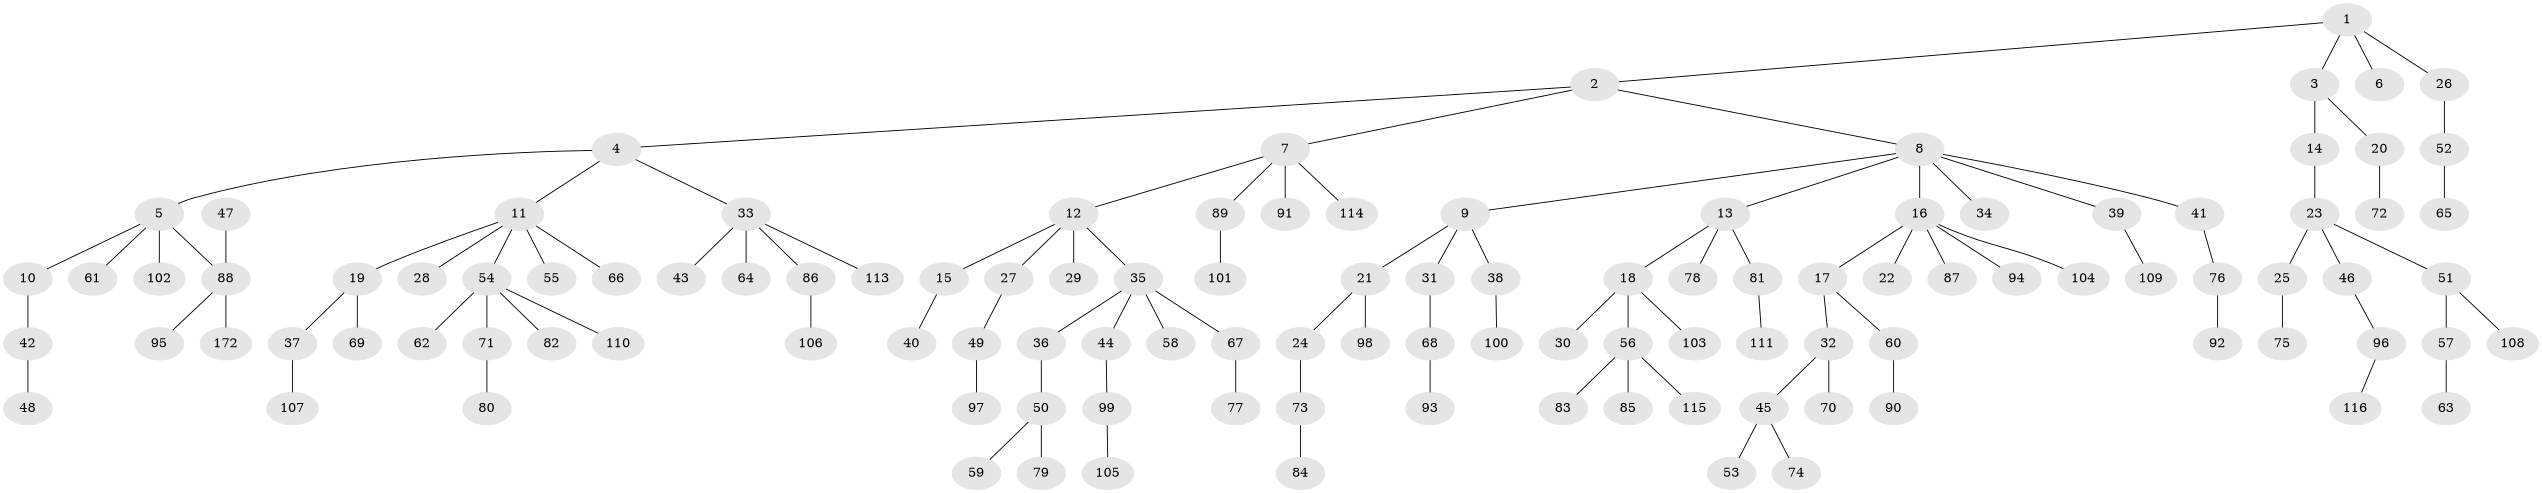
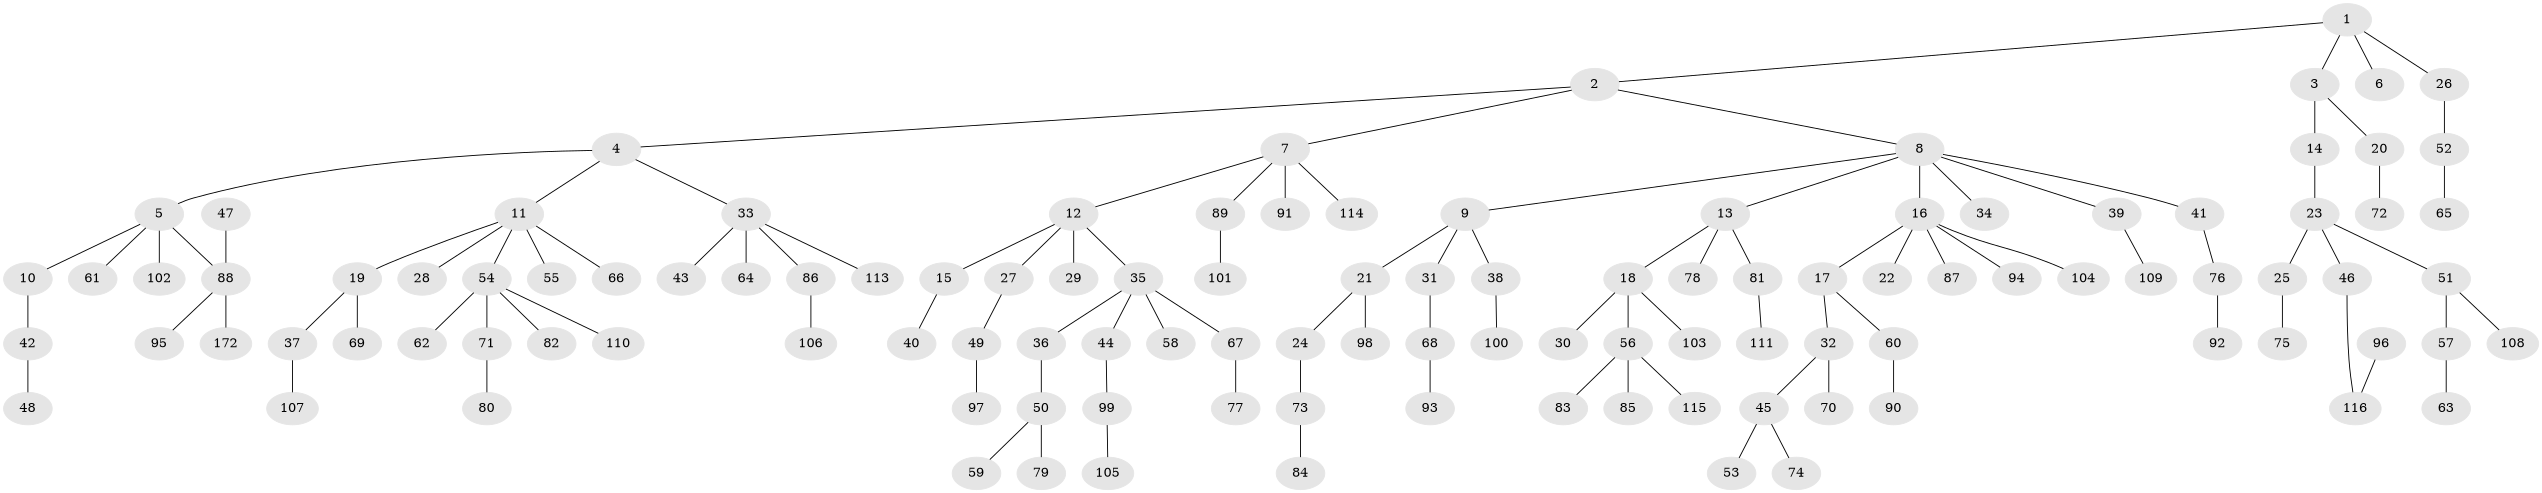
(2364, 311) -> (2348, 344)
